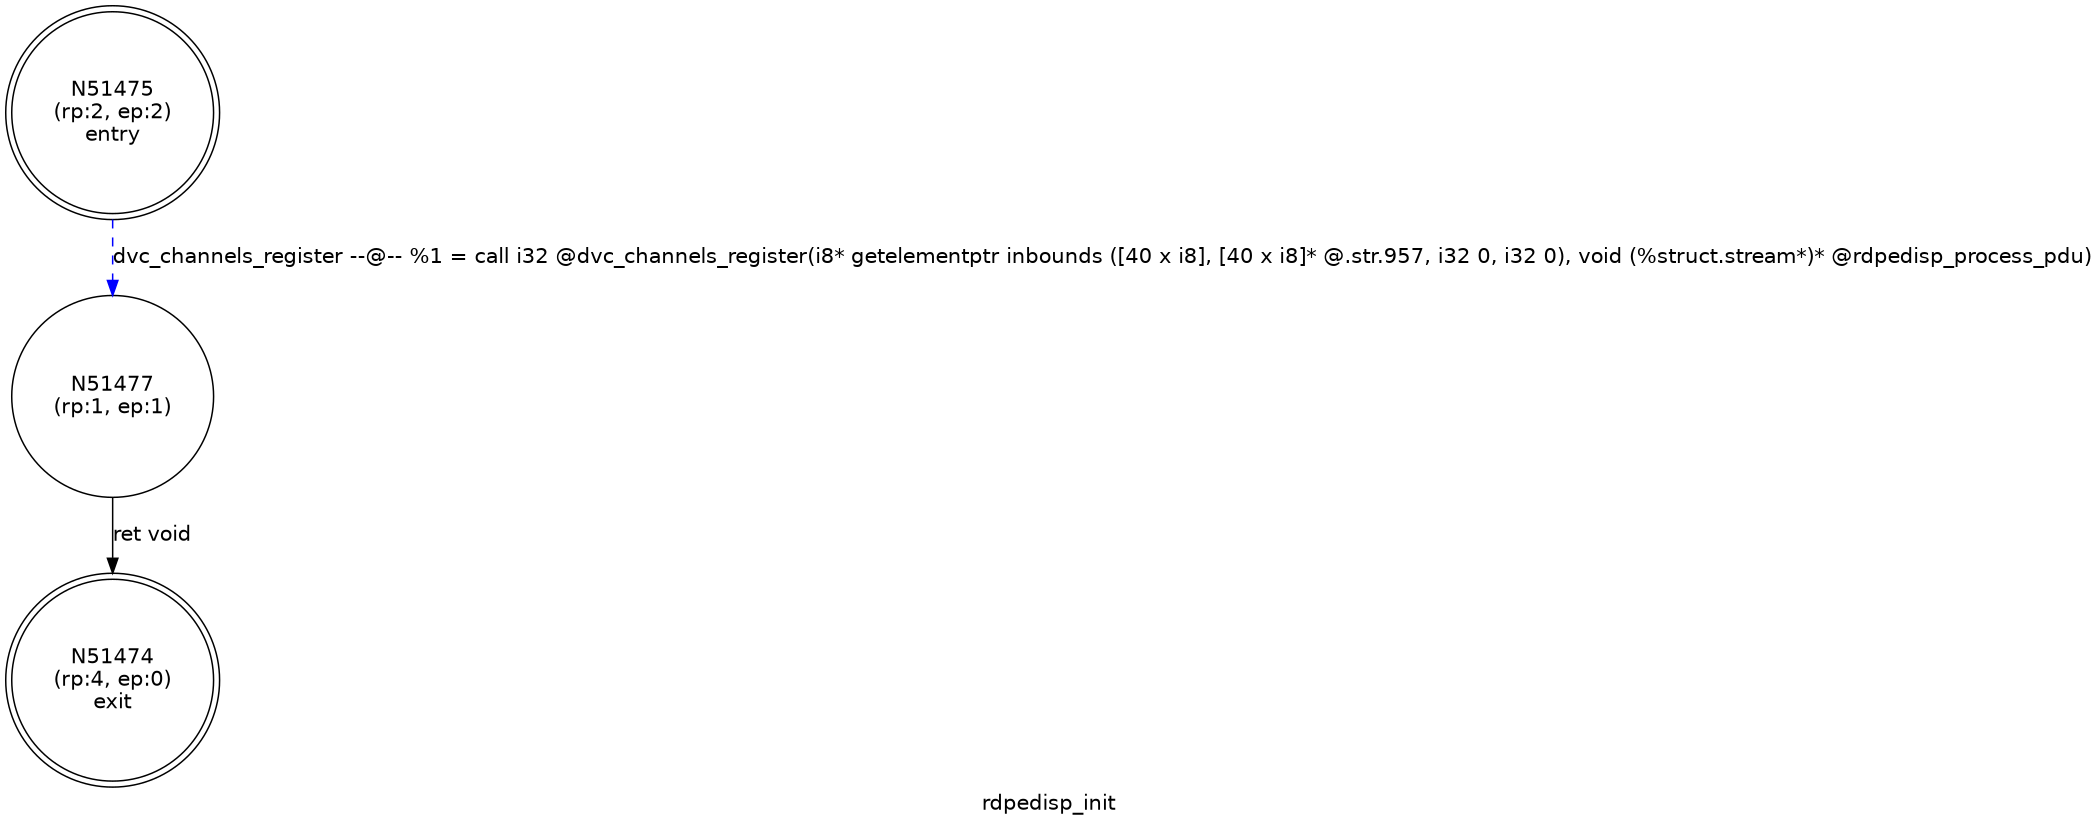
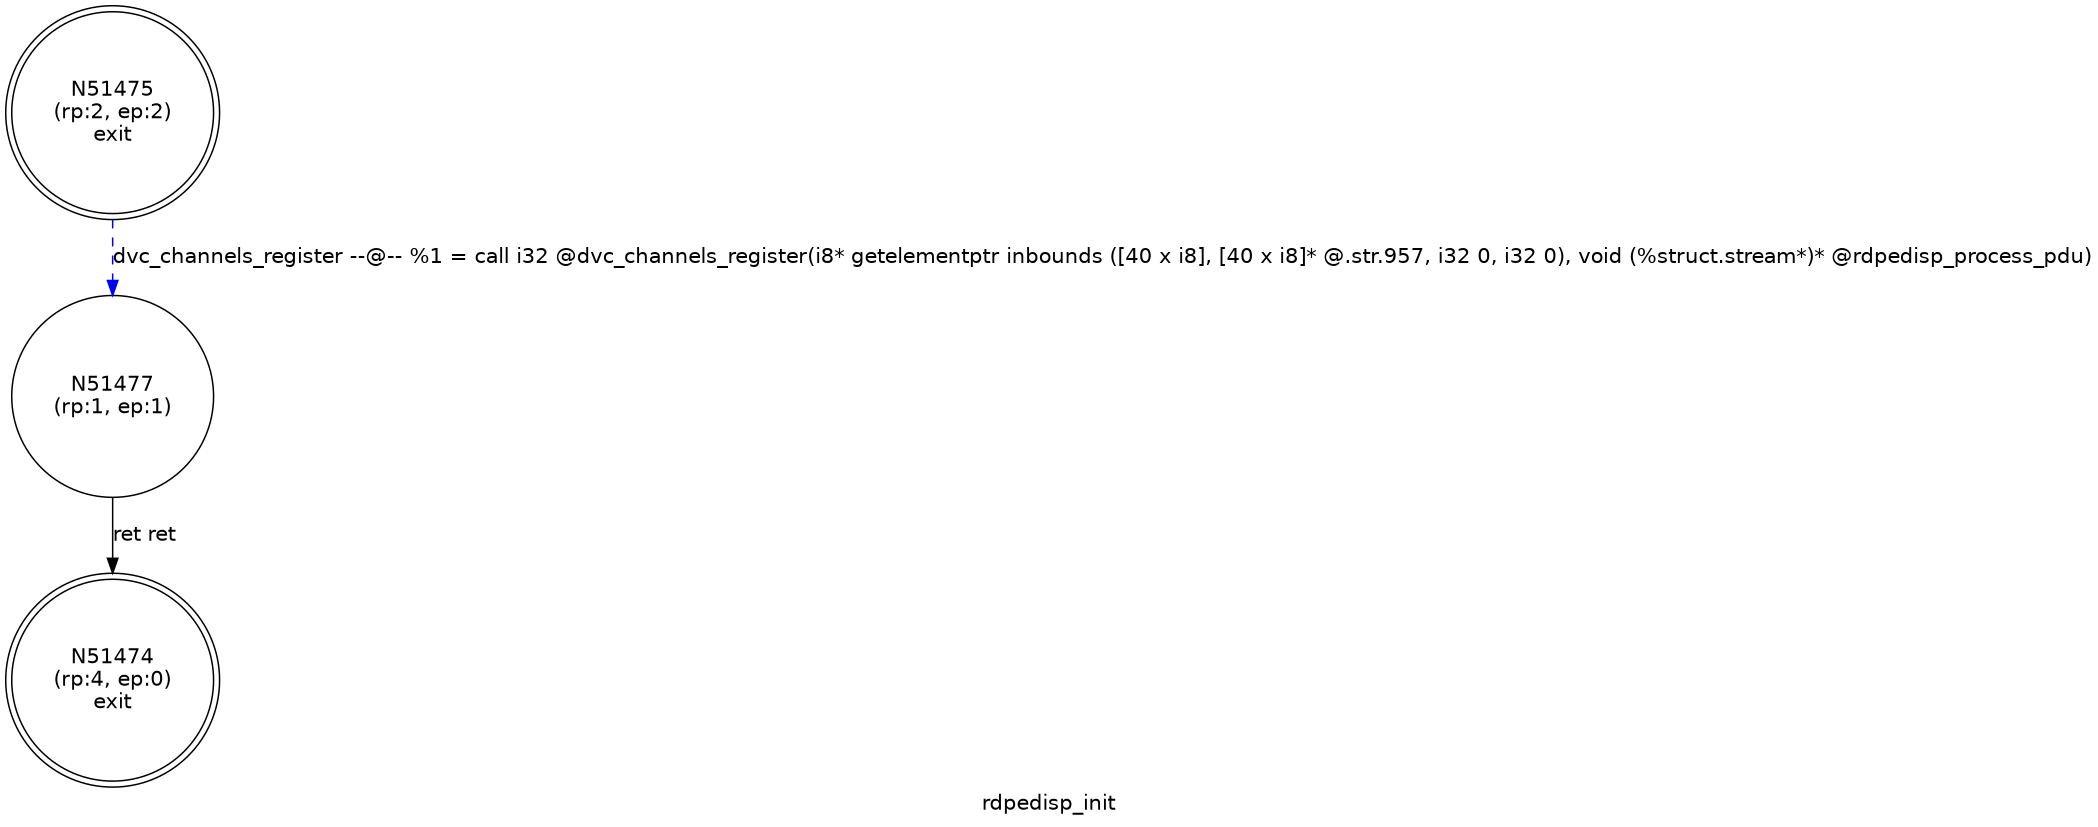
(113, 113) -> (113, 113)
(152, 535) -> (145, 535)
